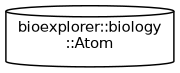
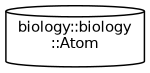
(90, 36) -> (75, 36)
